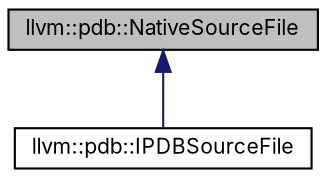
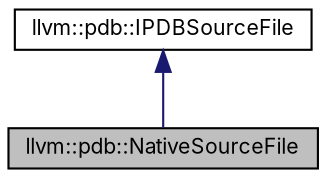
(163, 100) -> (163, 100)
